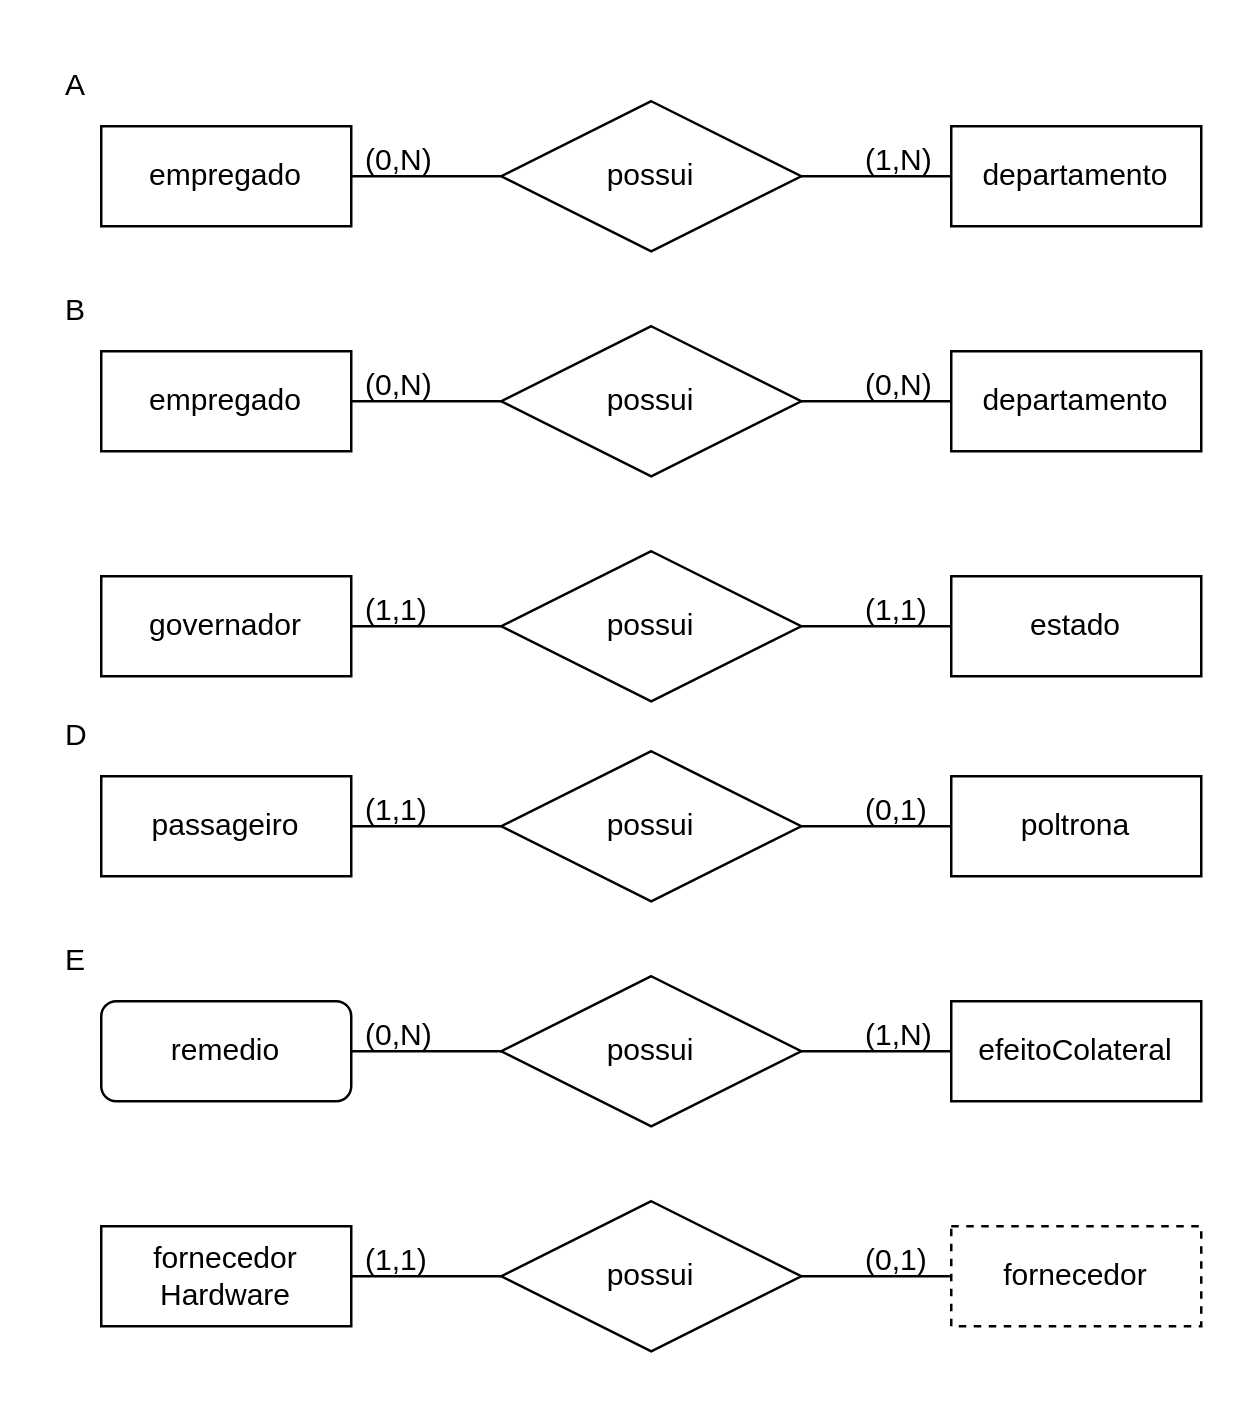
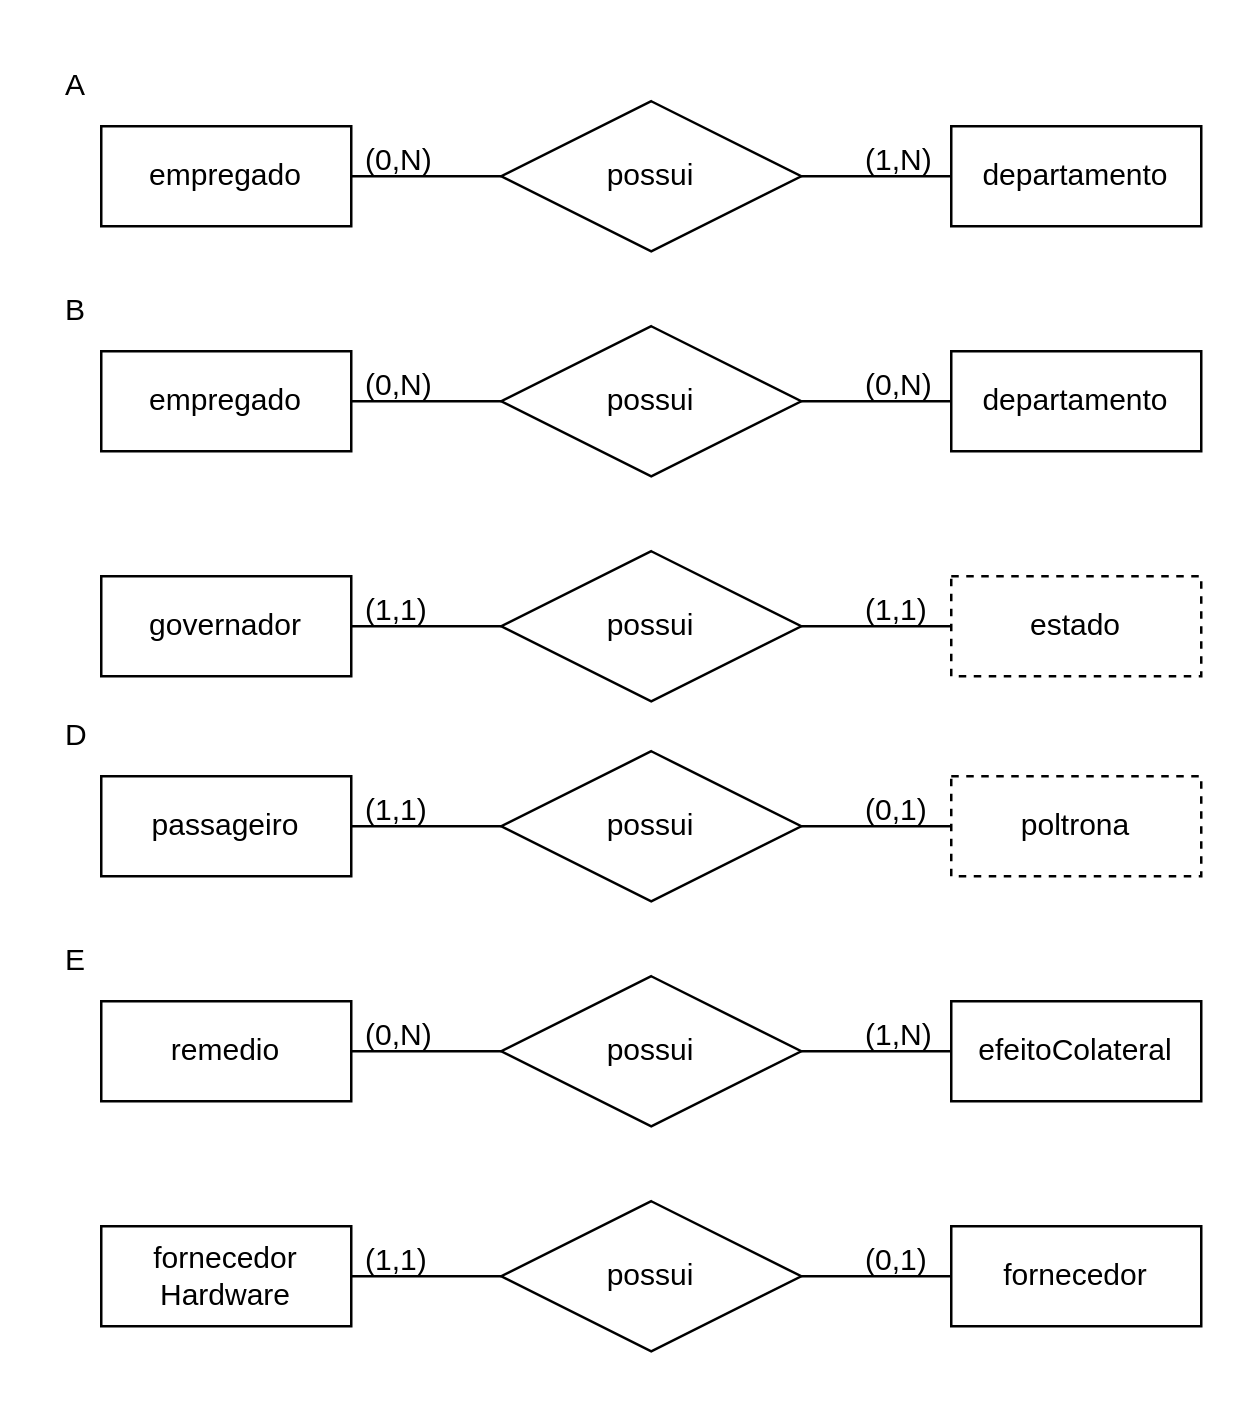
(1076, 626) -> (1076, 626)
(1076, 826) -> (1076, 826)
(226, 1051) -> (226, 1051)
(1076, 1276) -> (1076, 1276)
